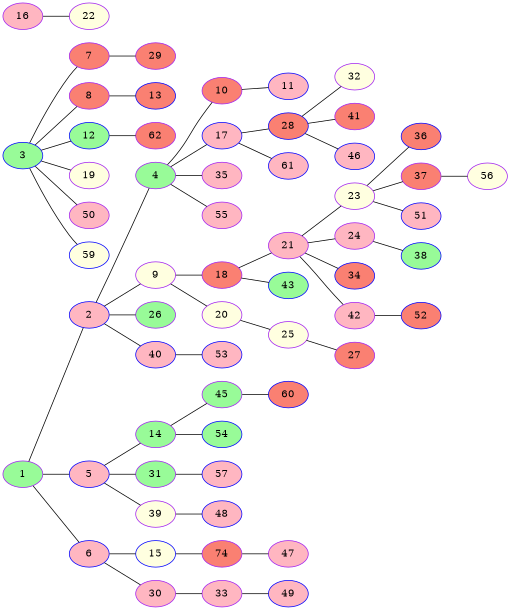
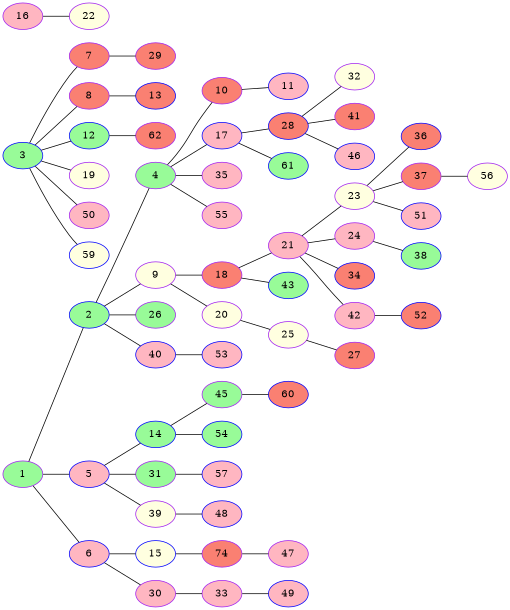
(288, 166) -> (288, 166)
(89, 315) -> (89, 315)
(156, 434) -> (156, 434)
